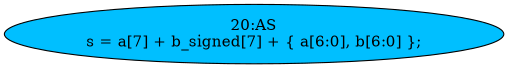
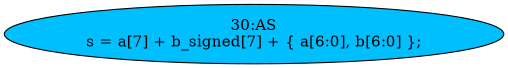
(254, 34) -> (254, 34)
